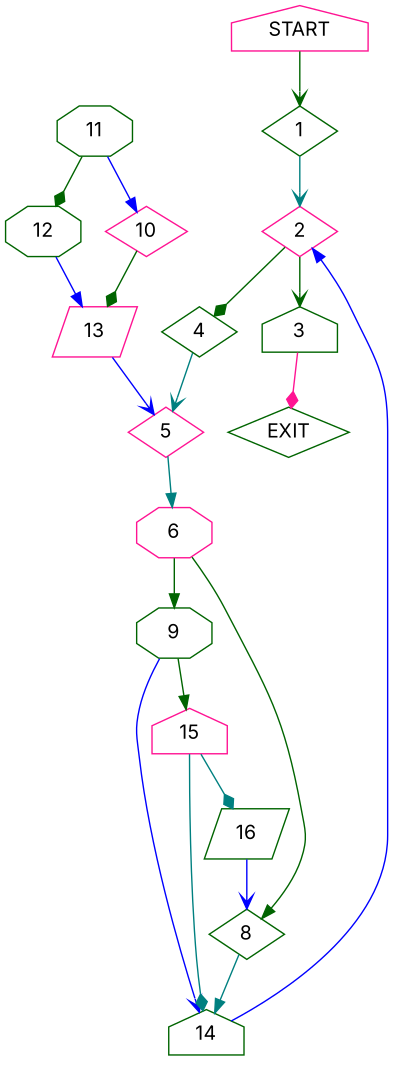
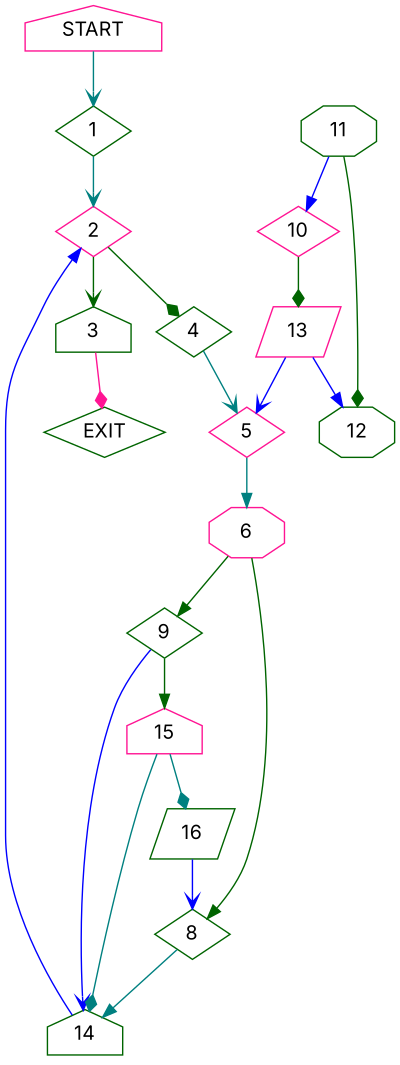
(300, 72) -> (93, 72)
(66, 276) -> (324, 376)
(174, 633) -> (165, 633)
